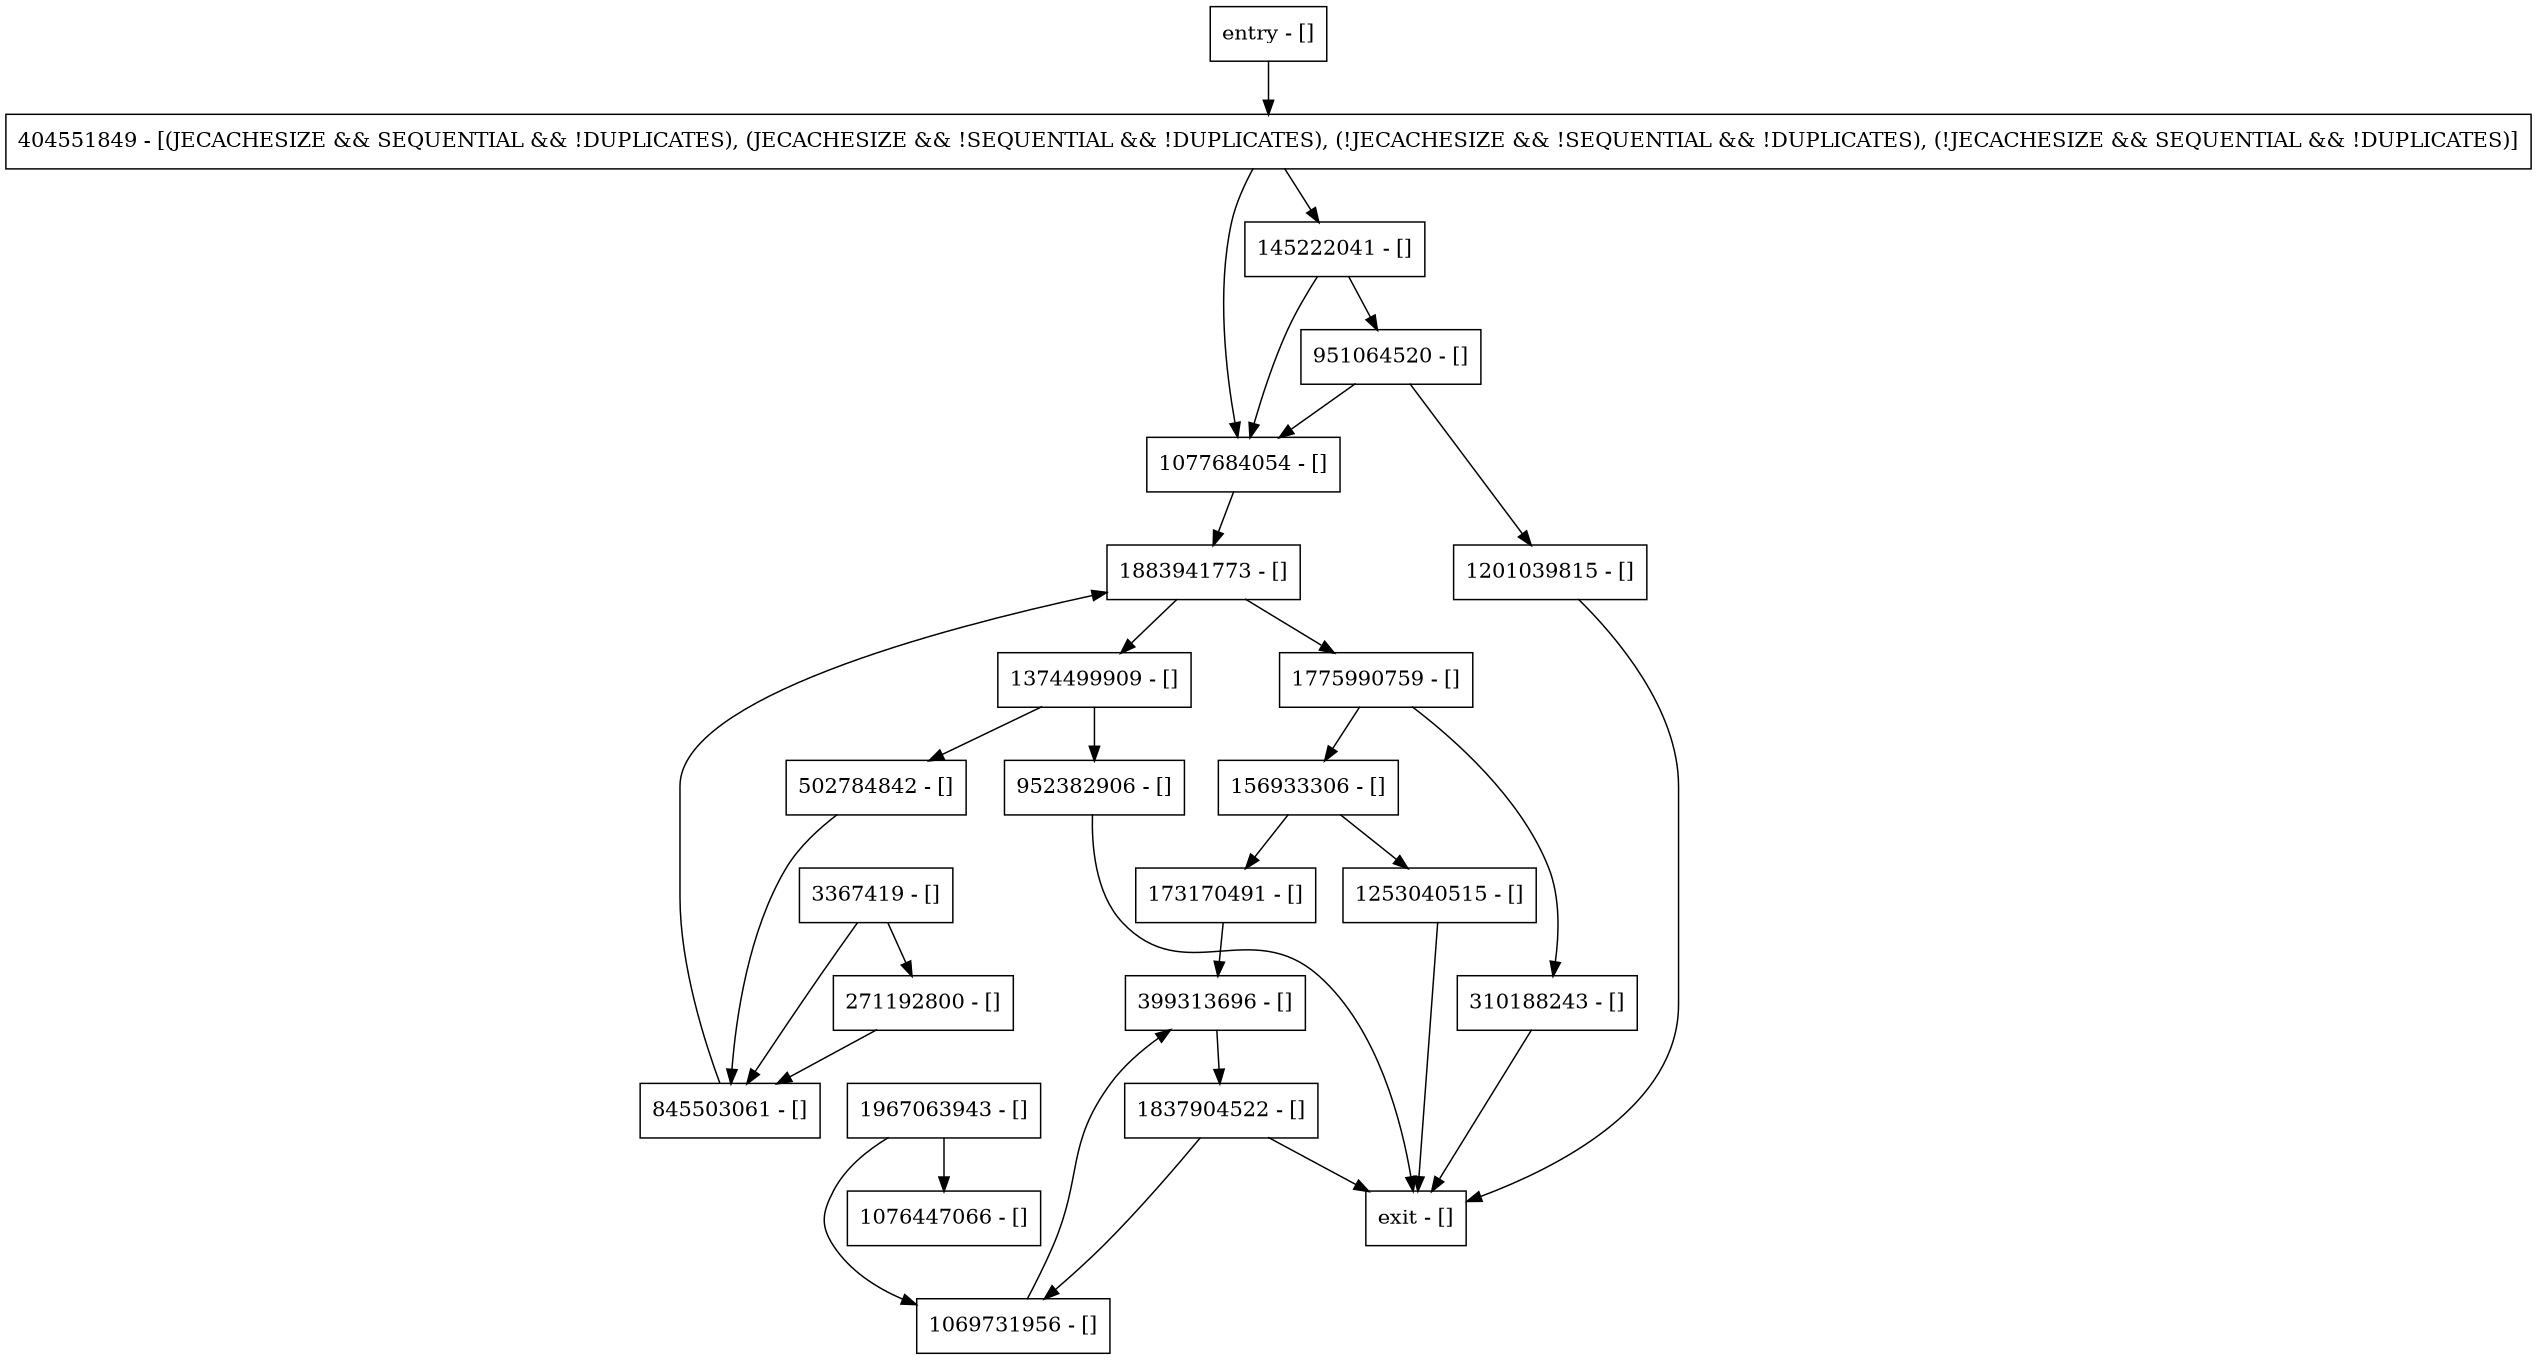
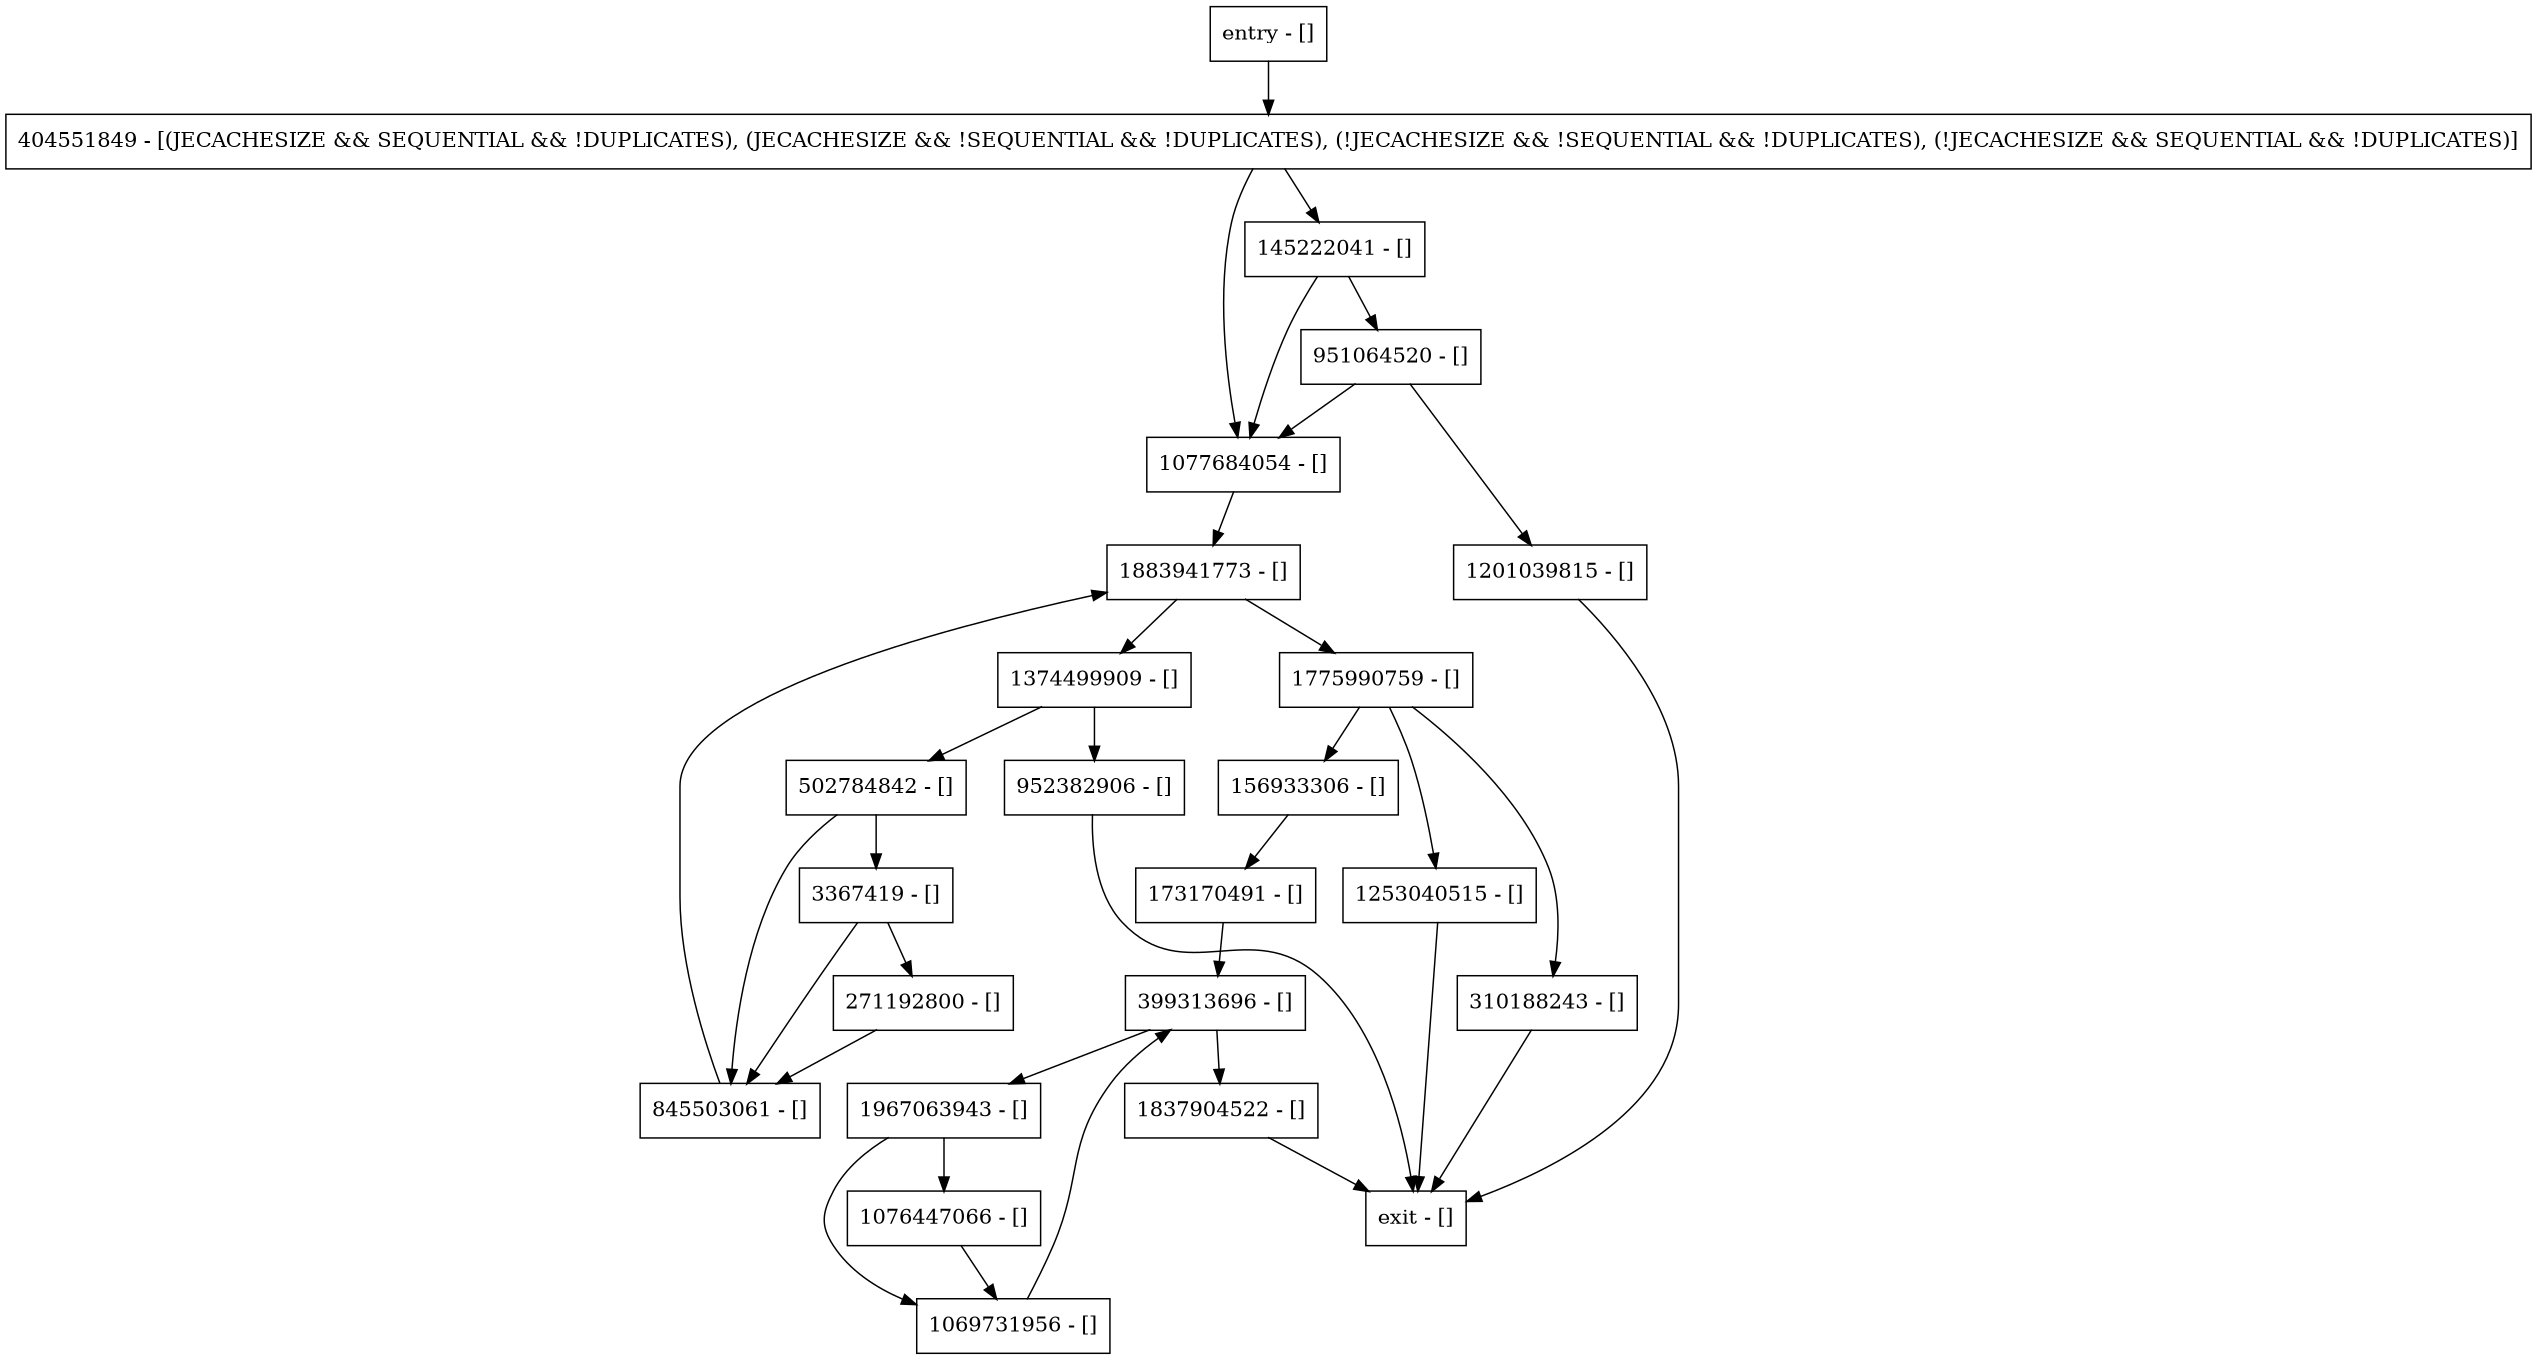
none -> (876, 834)
(1368, 837) -> (1417, 779)
none -> (1087, 1054)
(1131, 1217) -> (975, 1266)
